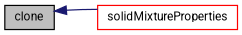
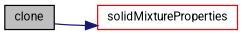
(82, 10) -> (70, 25)
